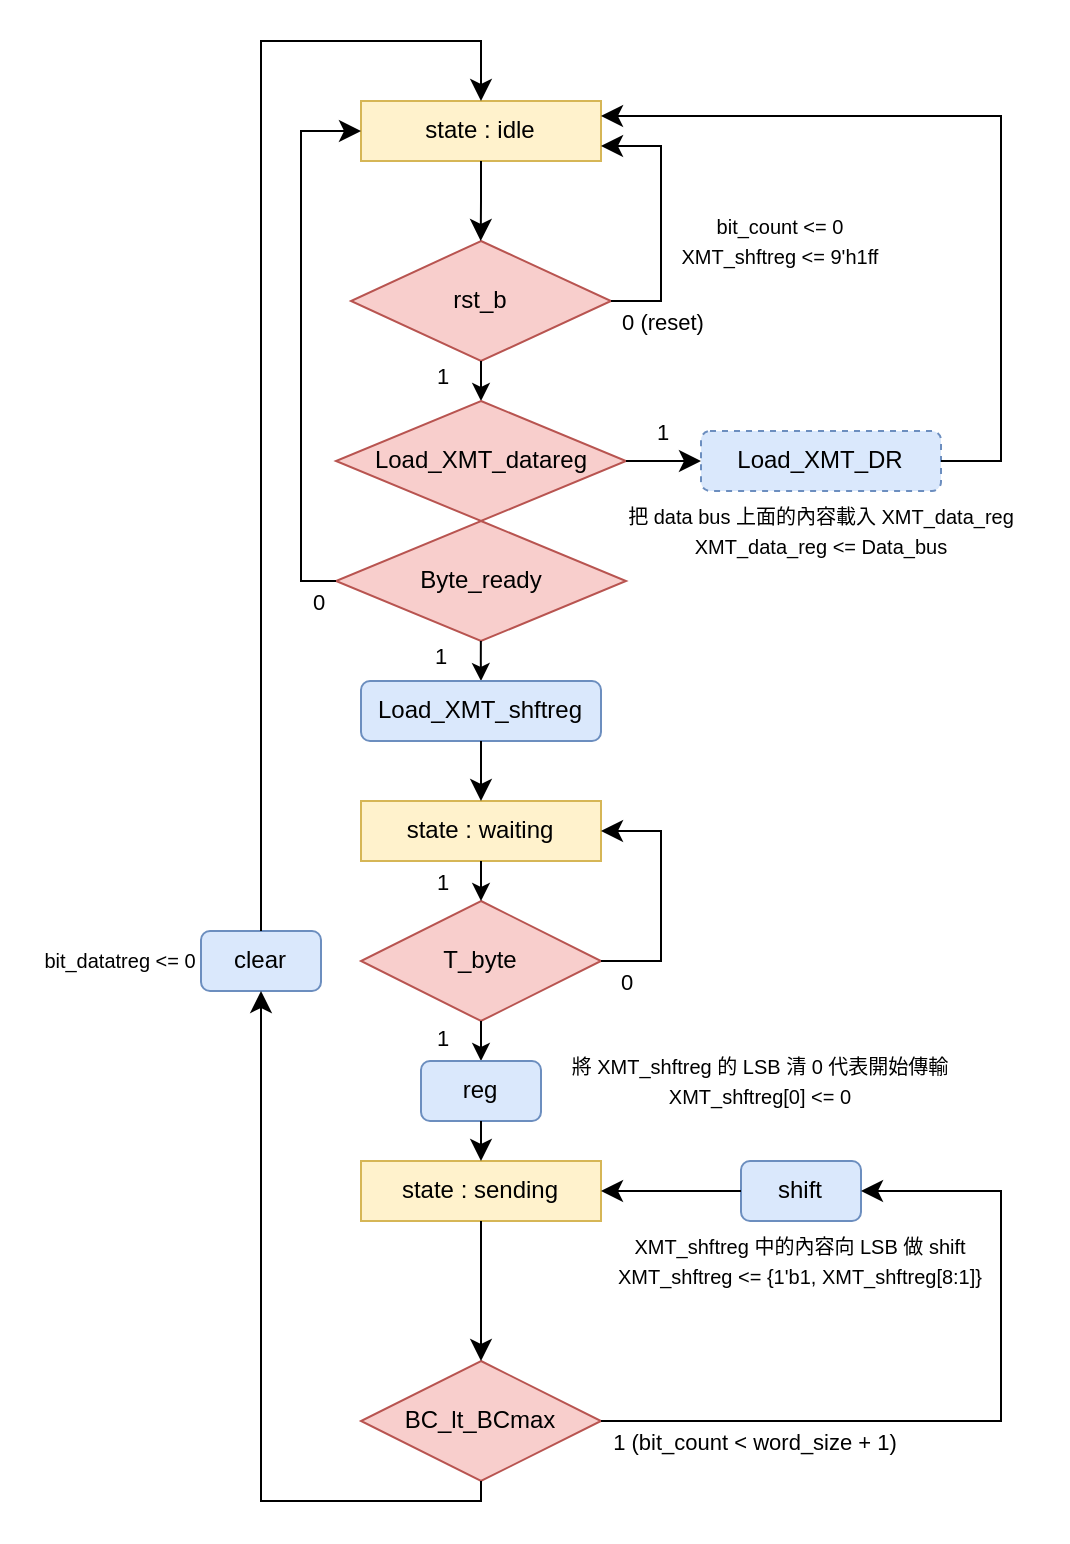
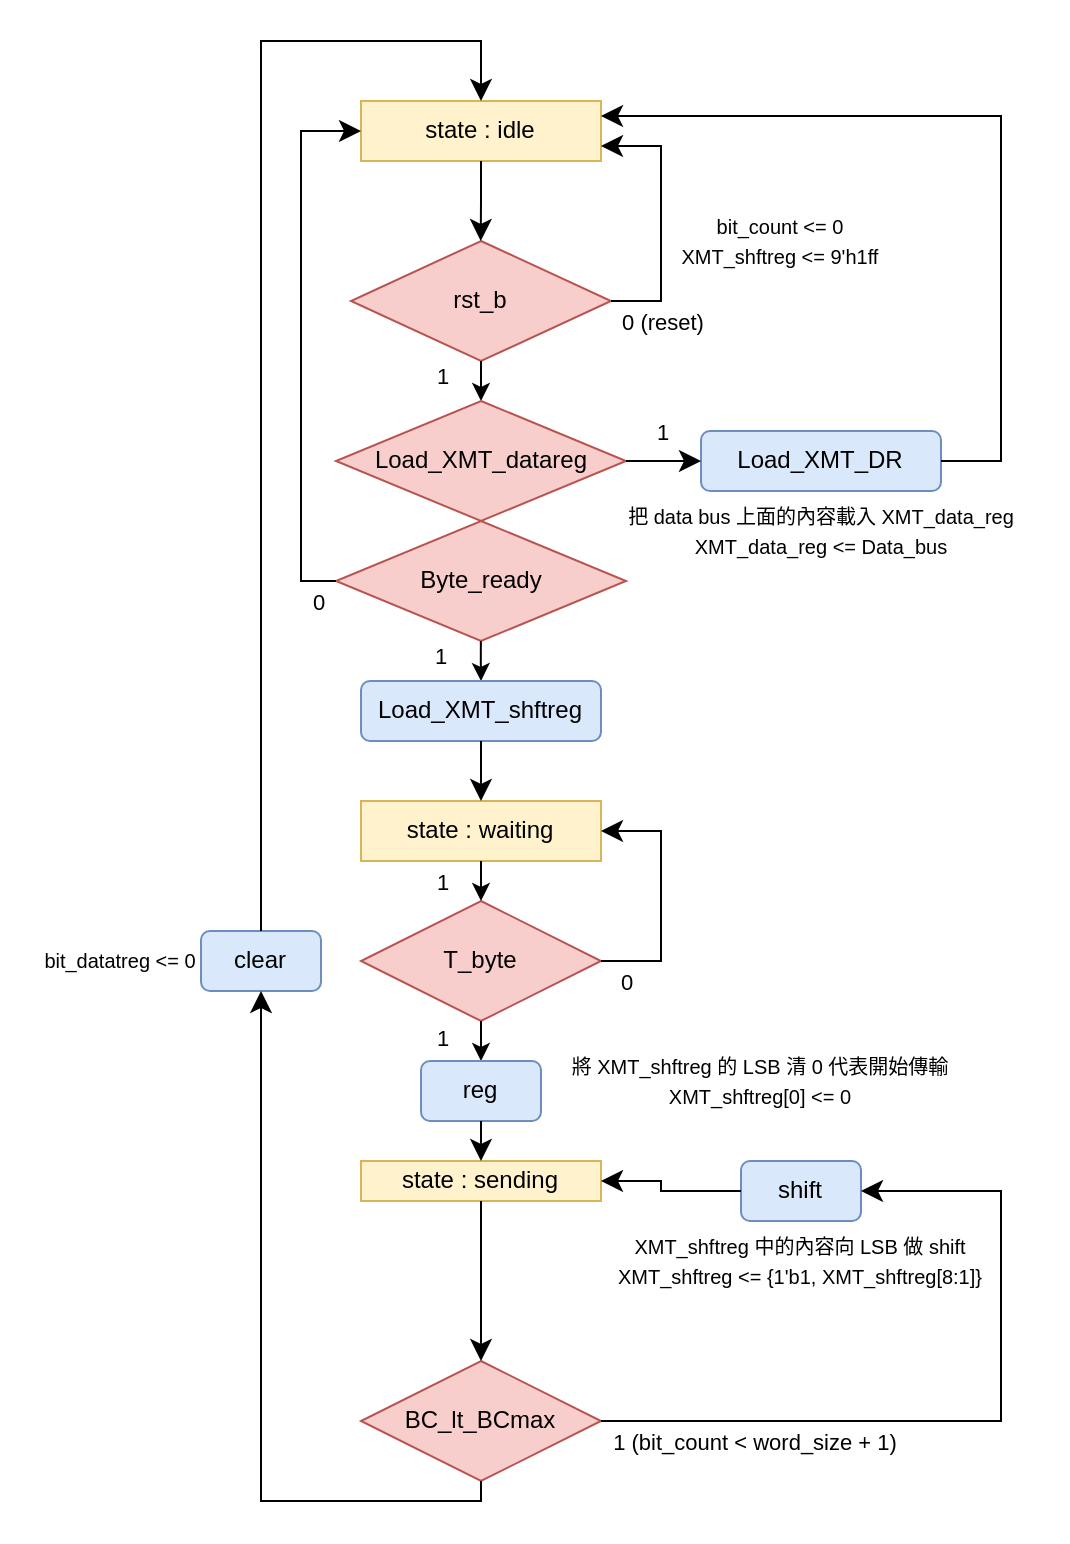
(821, 461) -> (821, 461)
(481, 1191) -> (481, 1181)
